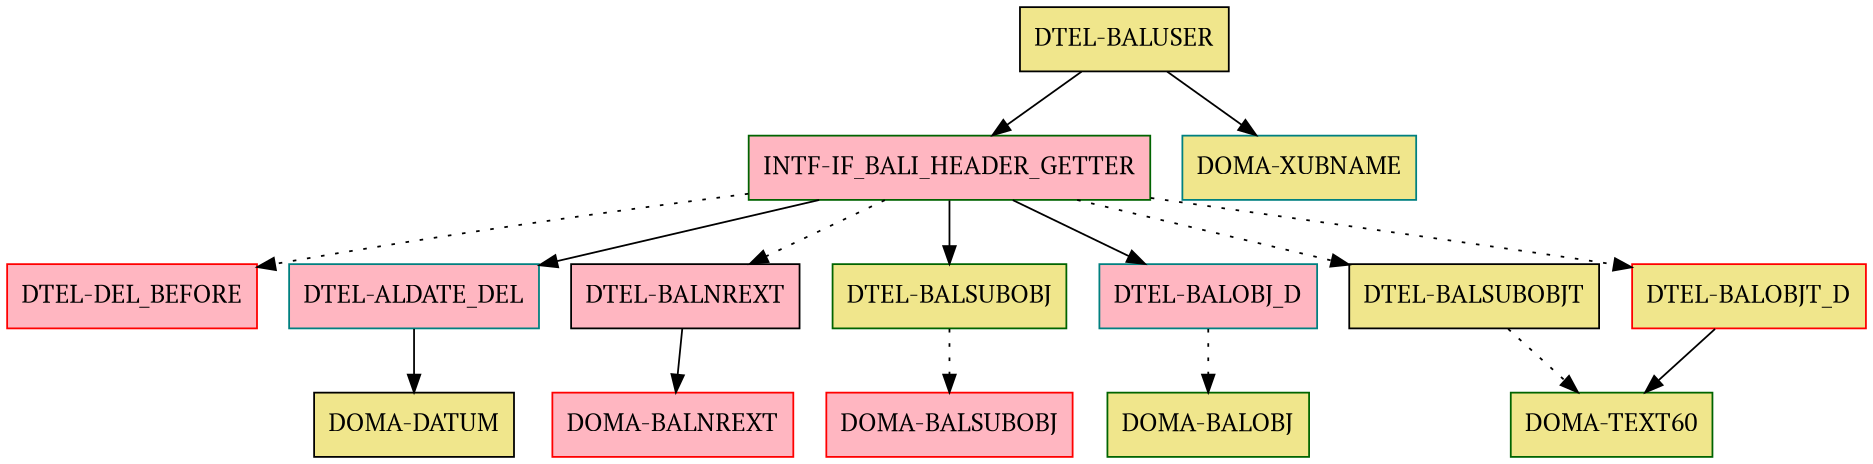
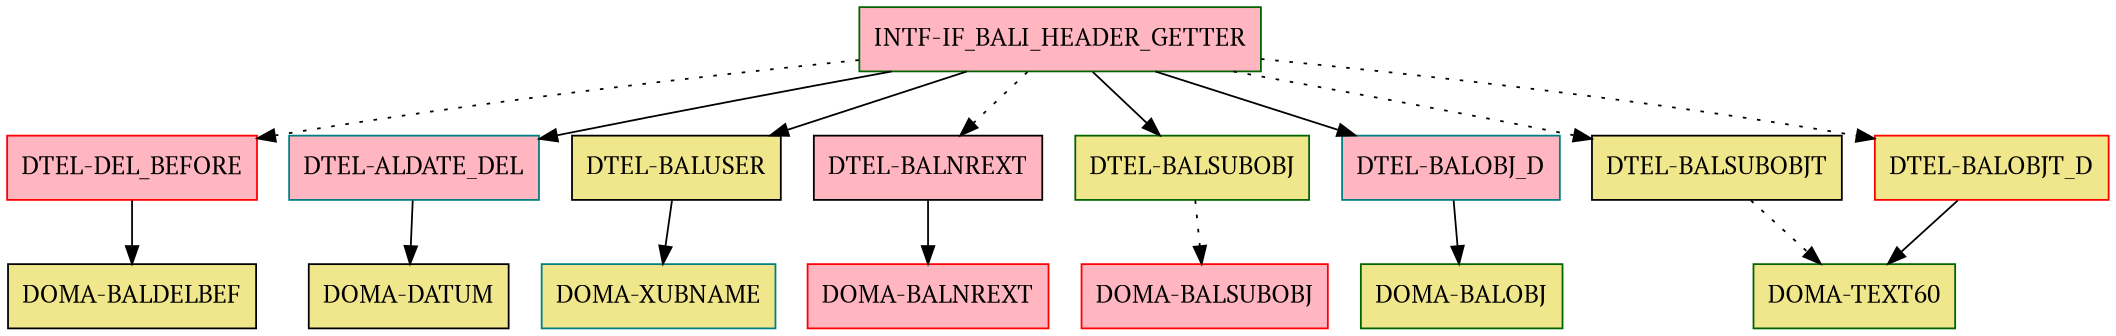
(1044, 98) -> (877, 101)
none -> (132, 296)
(1208, 352) -> (1456, 223)
